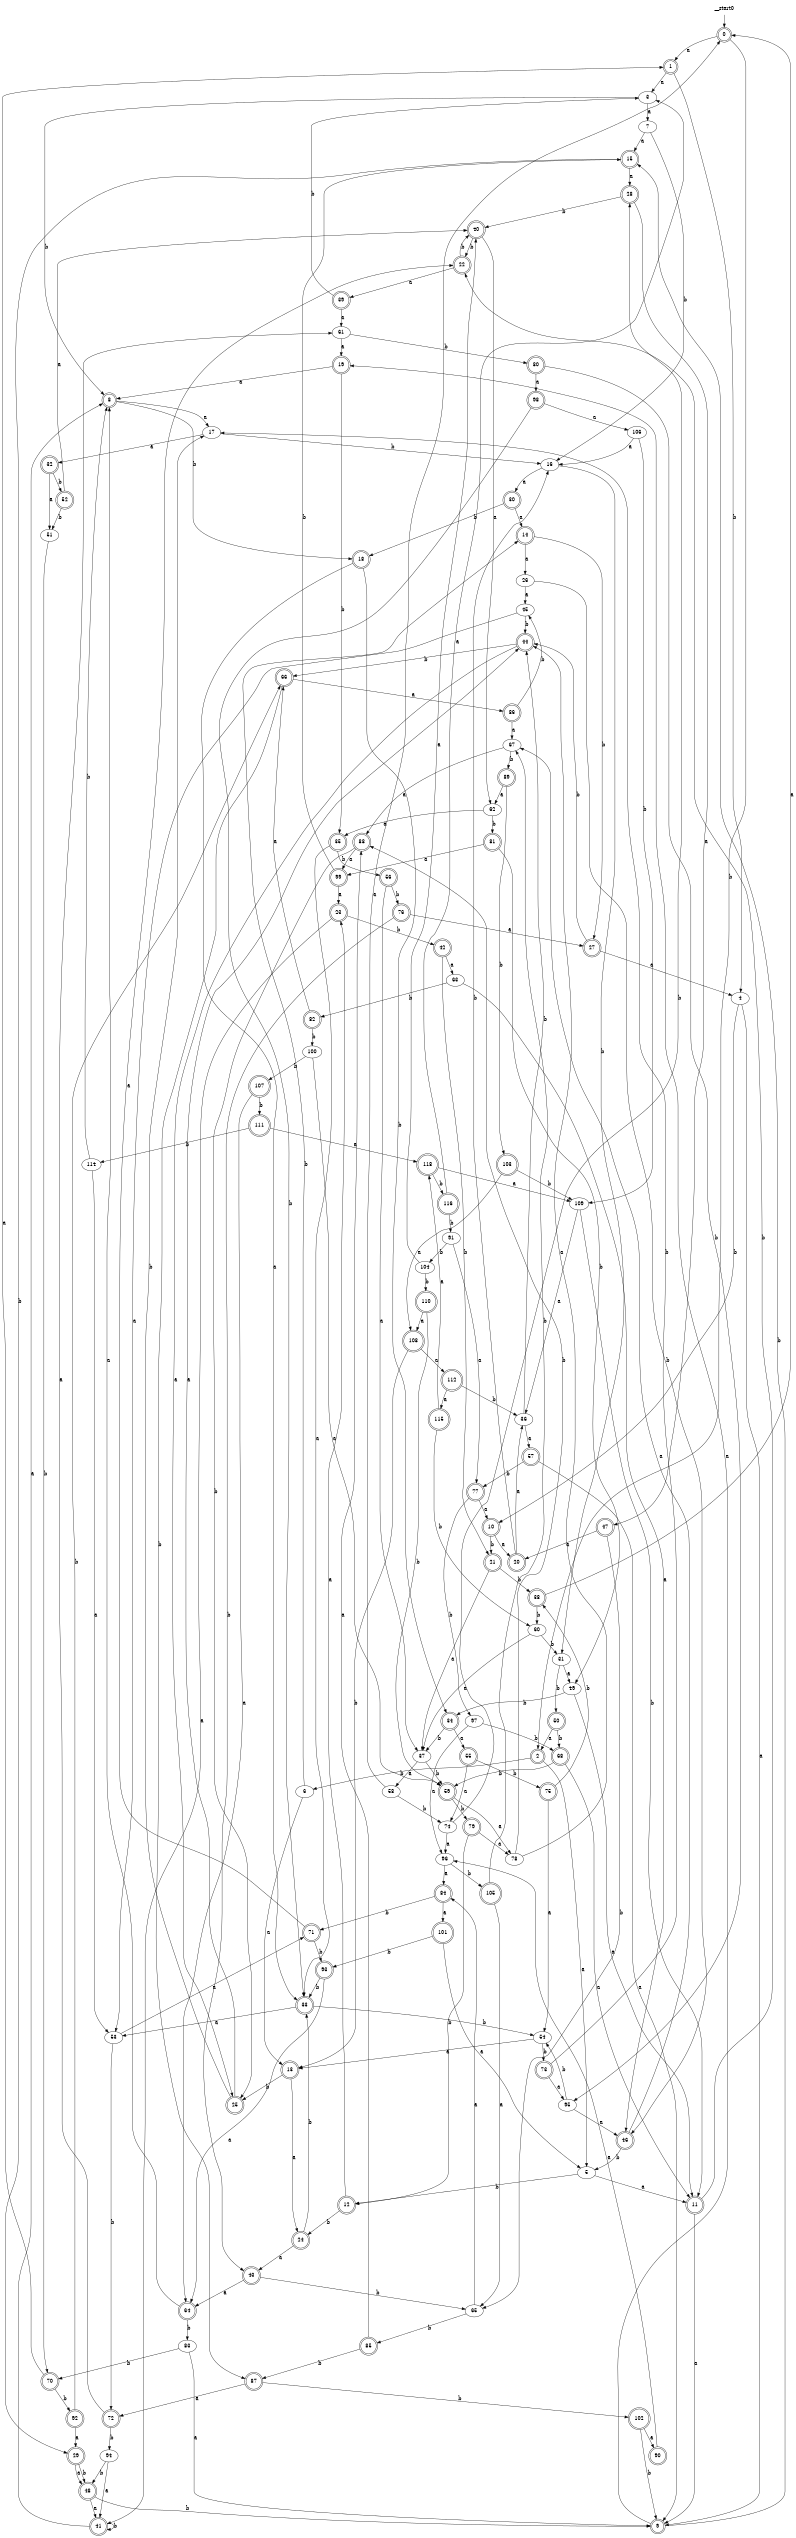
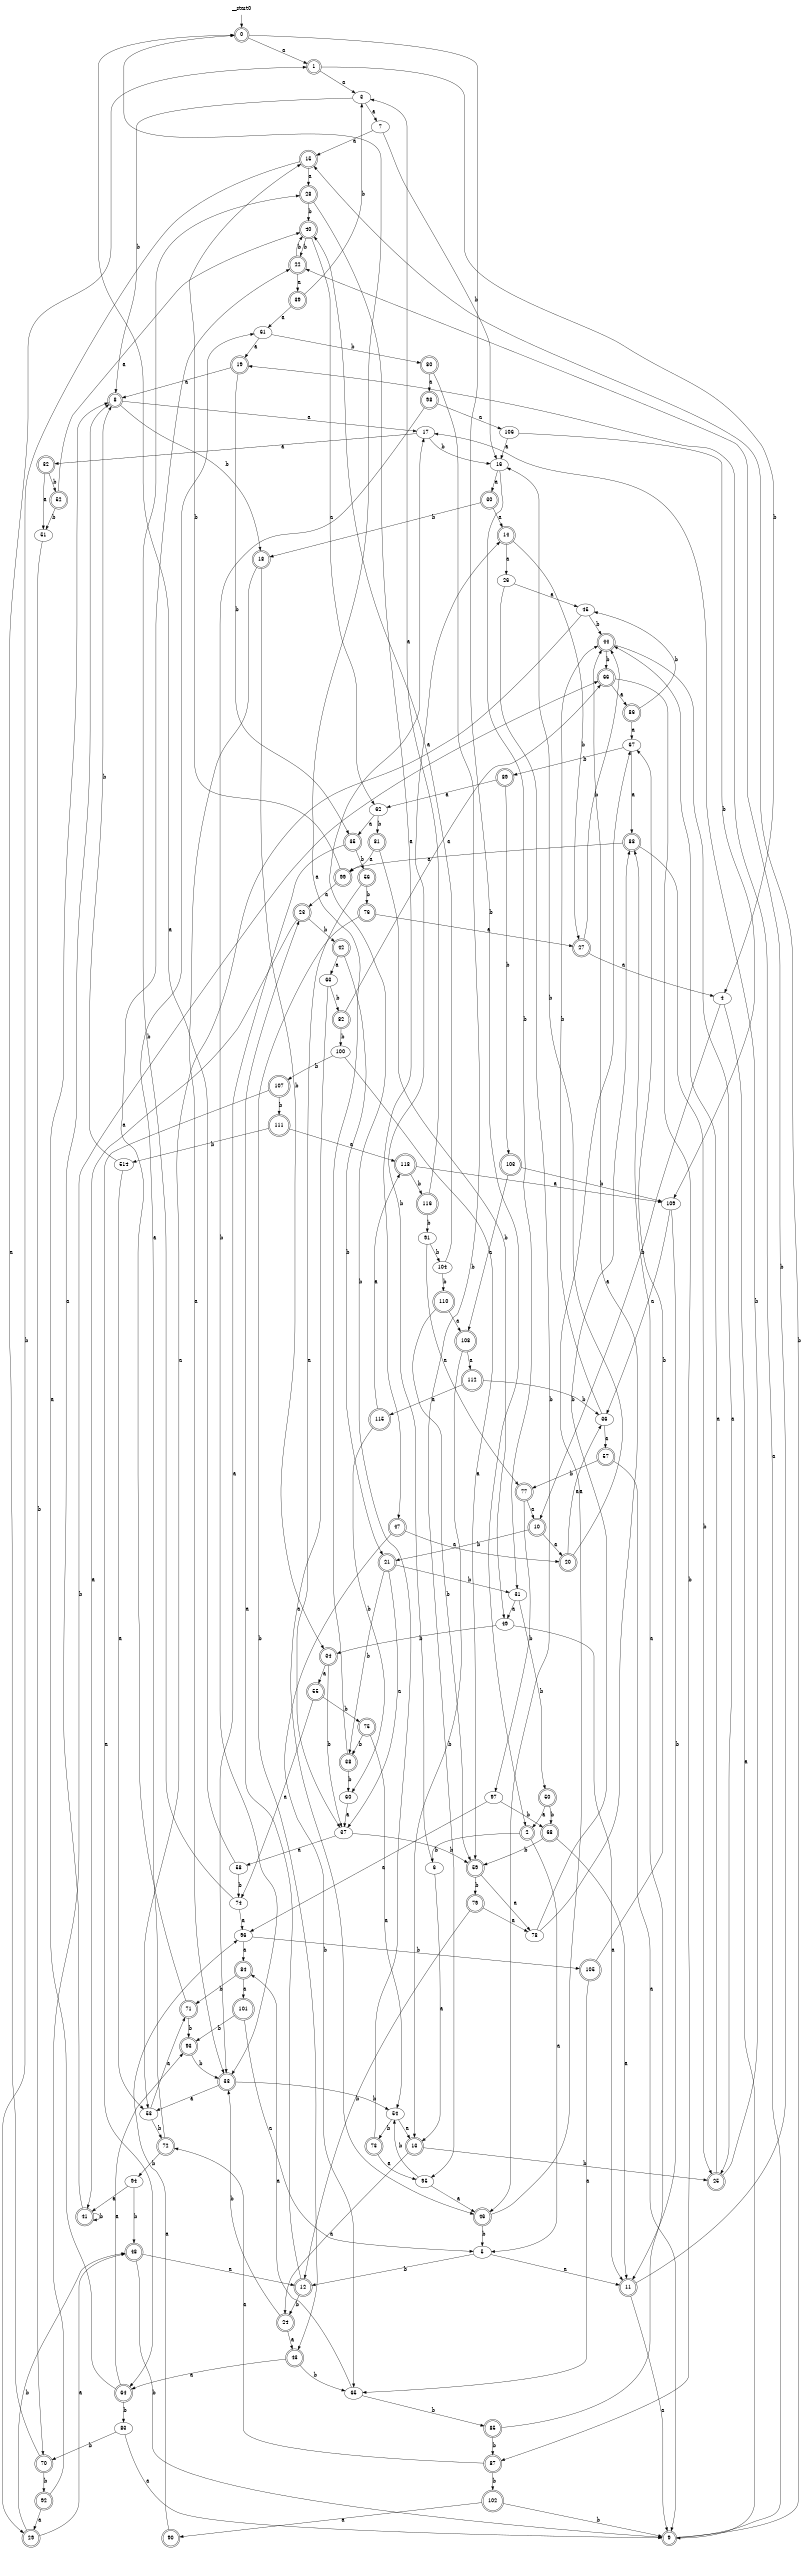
(91, 1165) -> (124, 1165)
(548, 1644) -> (451, 1578)
(230, 2130) -> (115, 2211)
(93, 2507) -> (217, 2269)
